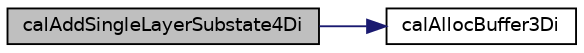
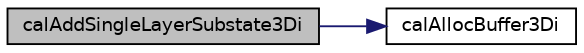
(163, 26) -> (163, 26)
